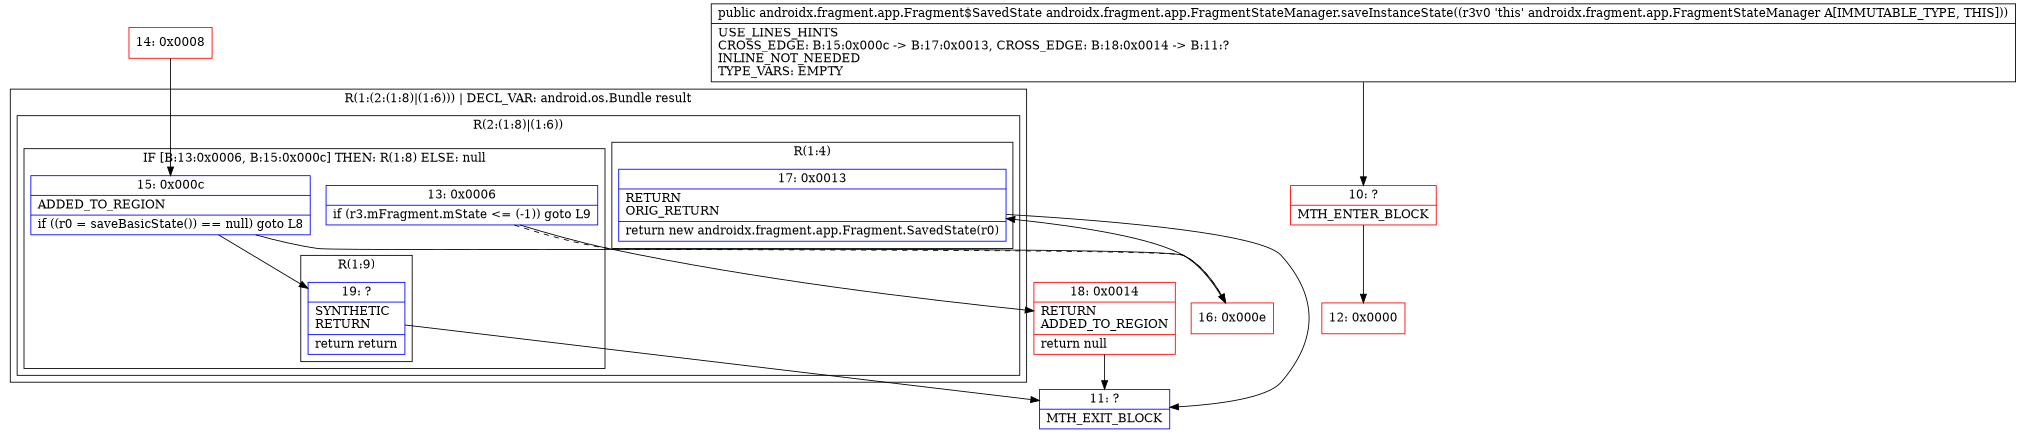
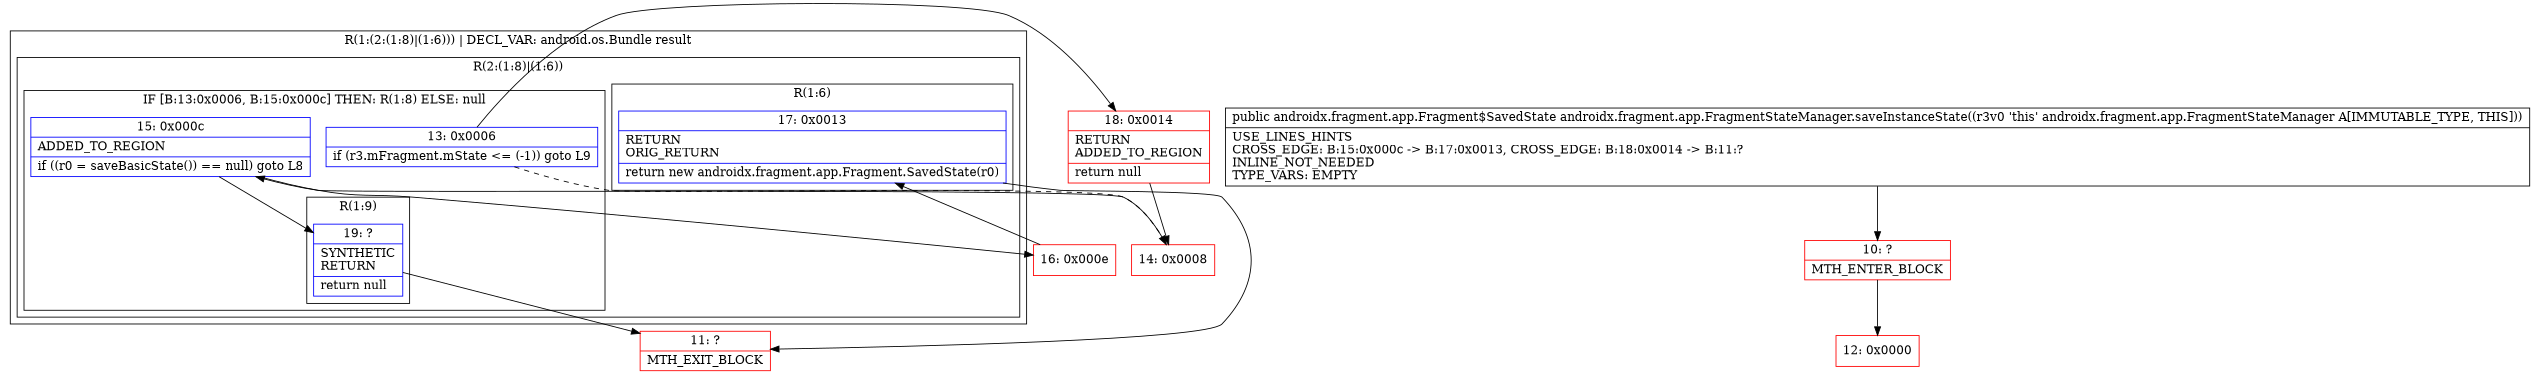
(812, 152) -> (812, 94)
(875, 250) -> (846, 191)
(356, 344) -> (354, 286)
(1105, 368) -> (1158, 210)
(1105, 409) -> (705, 351)
